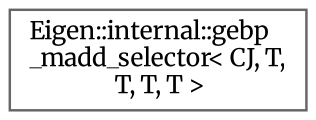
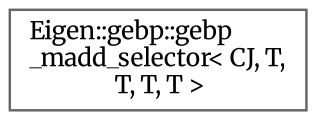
(158, 60) -> (158, 60)
